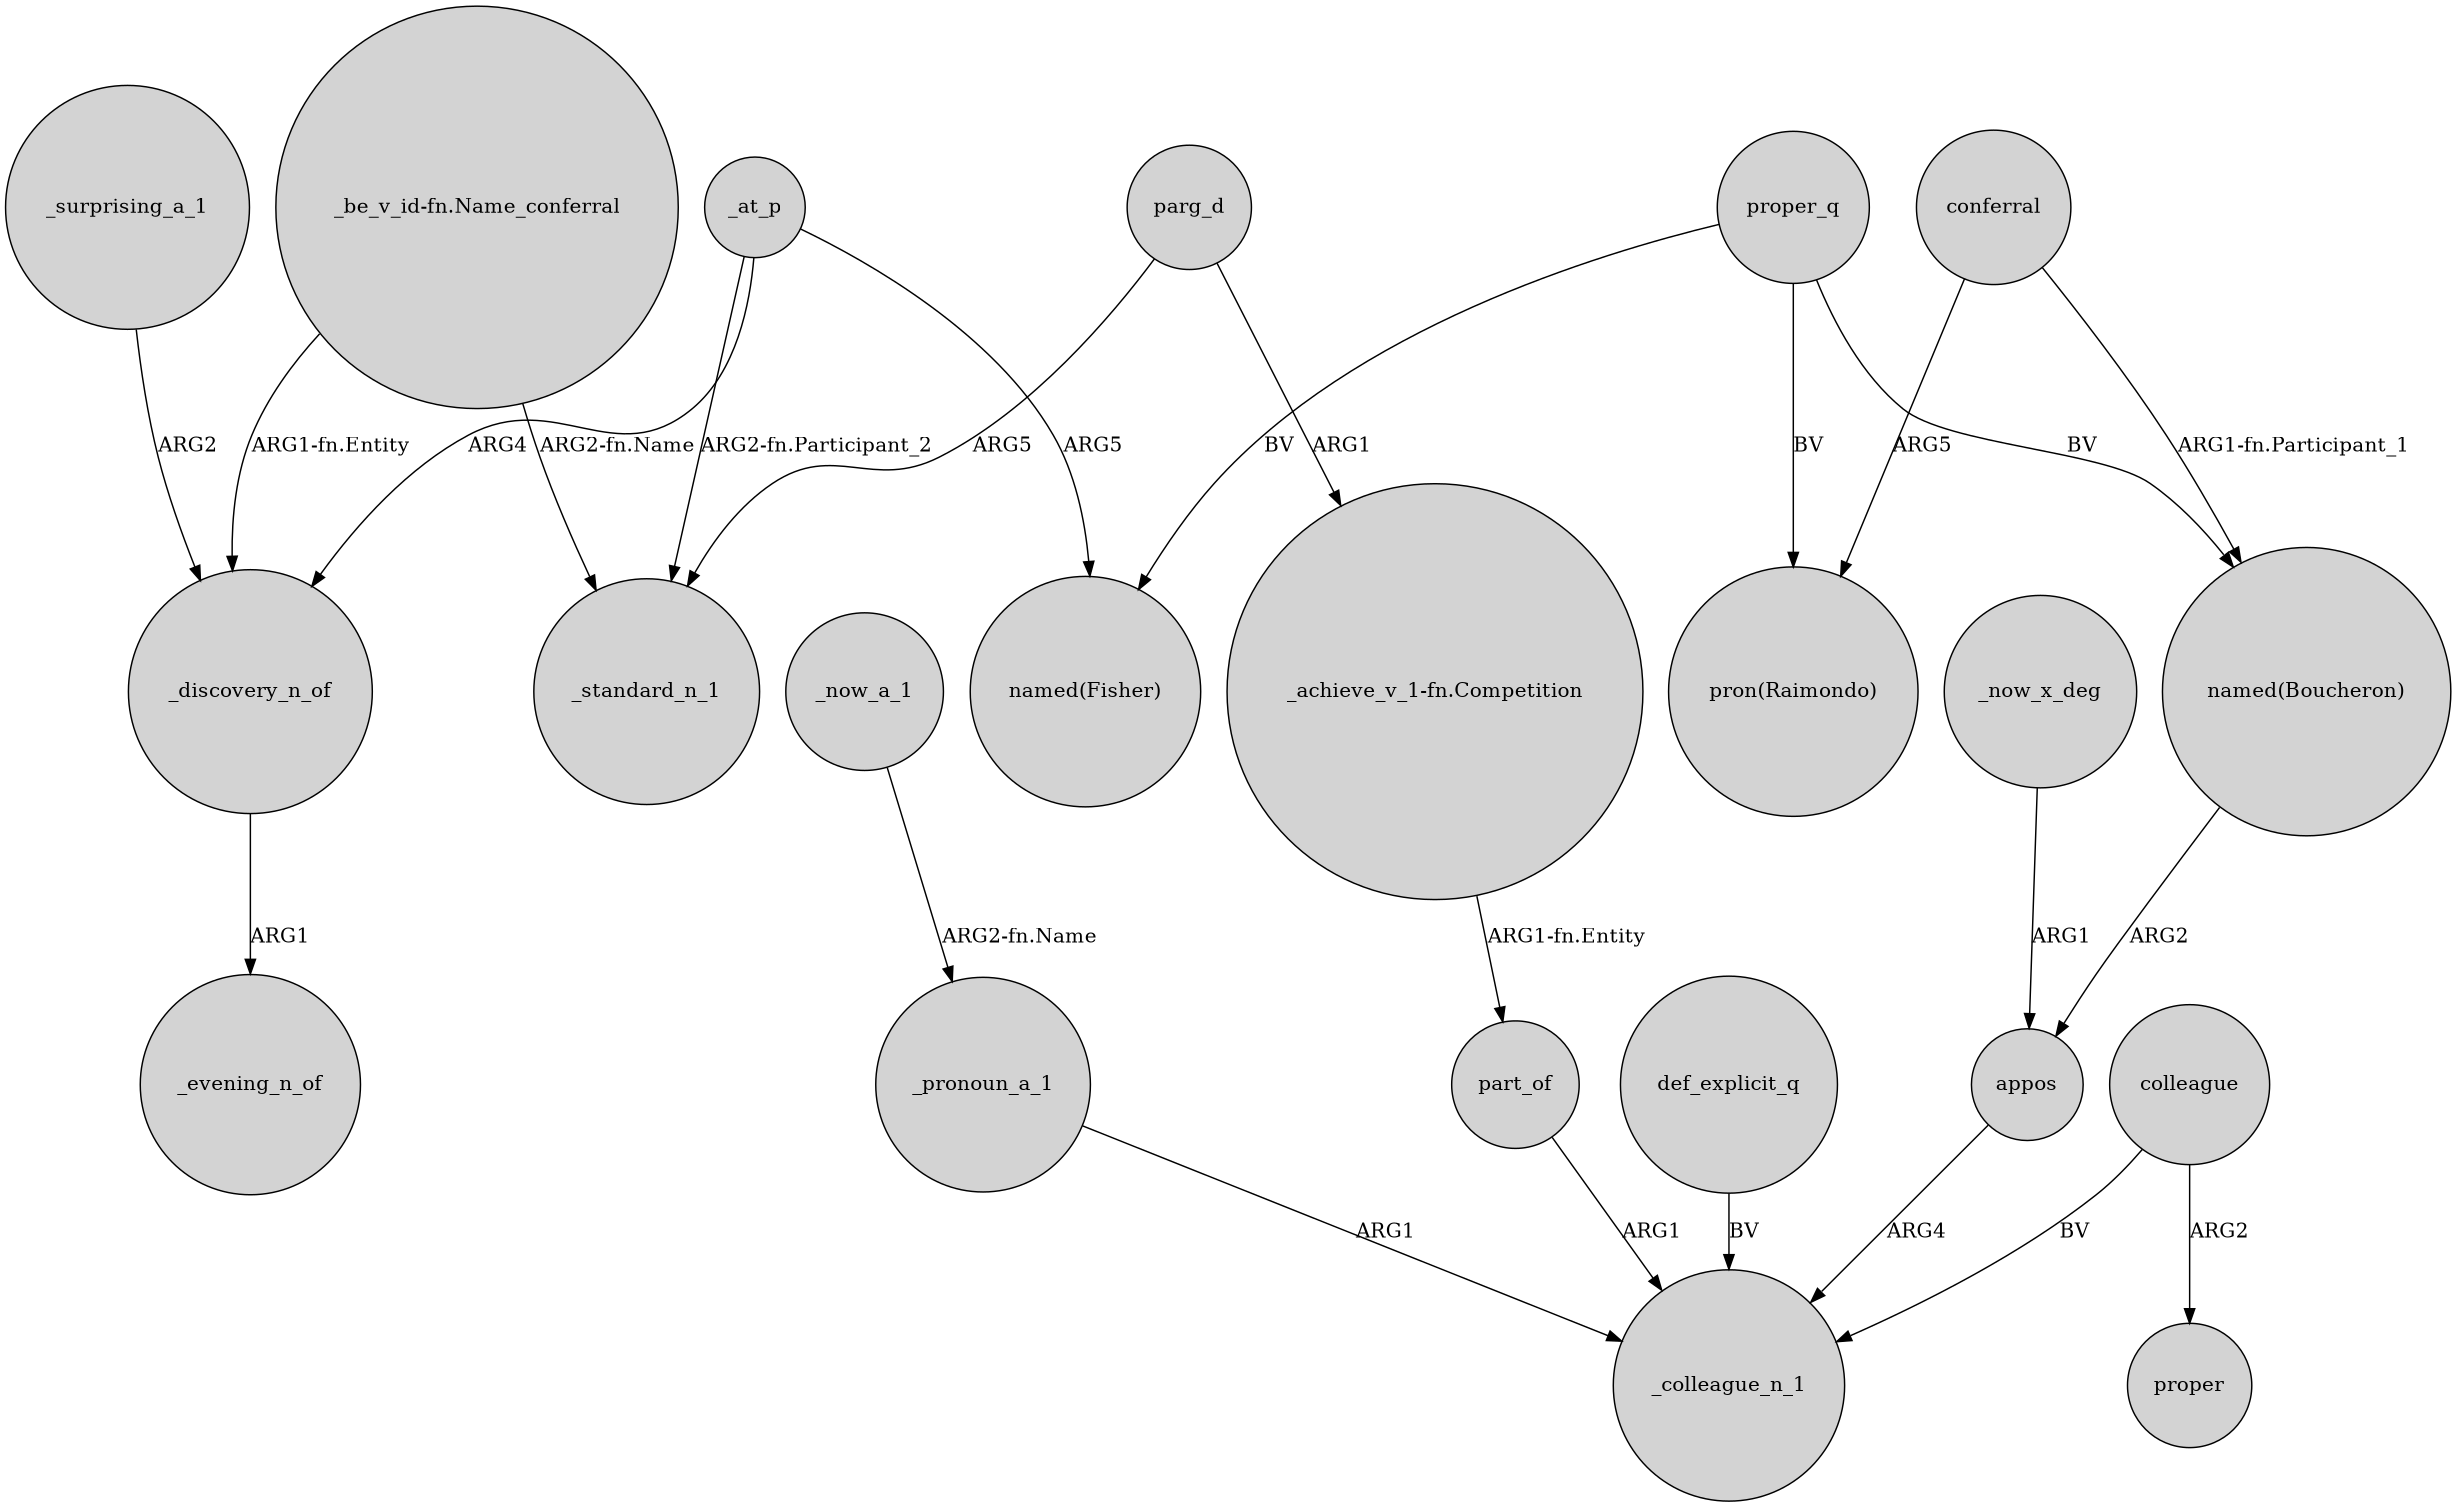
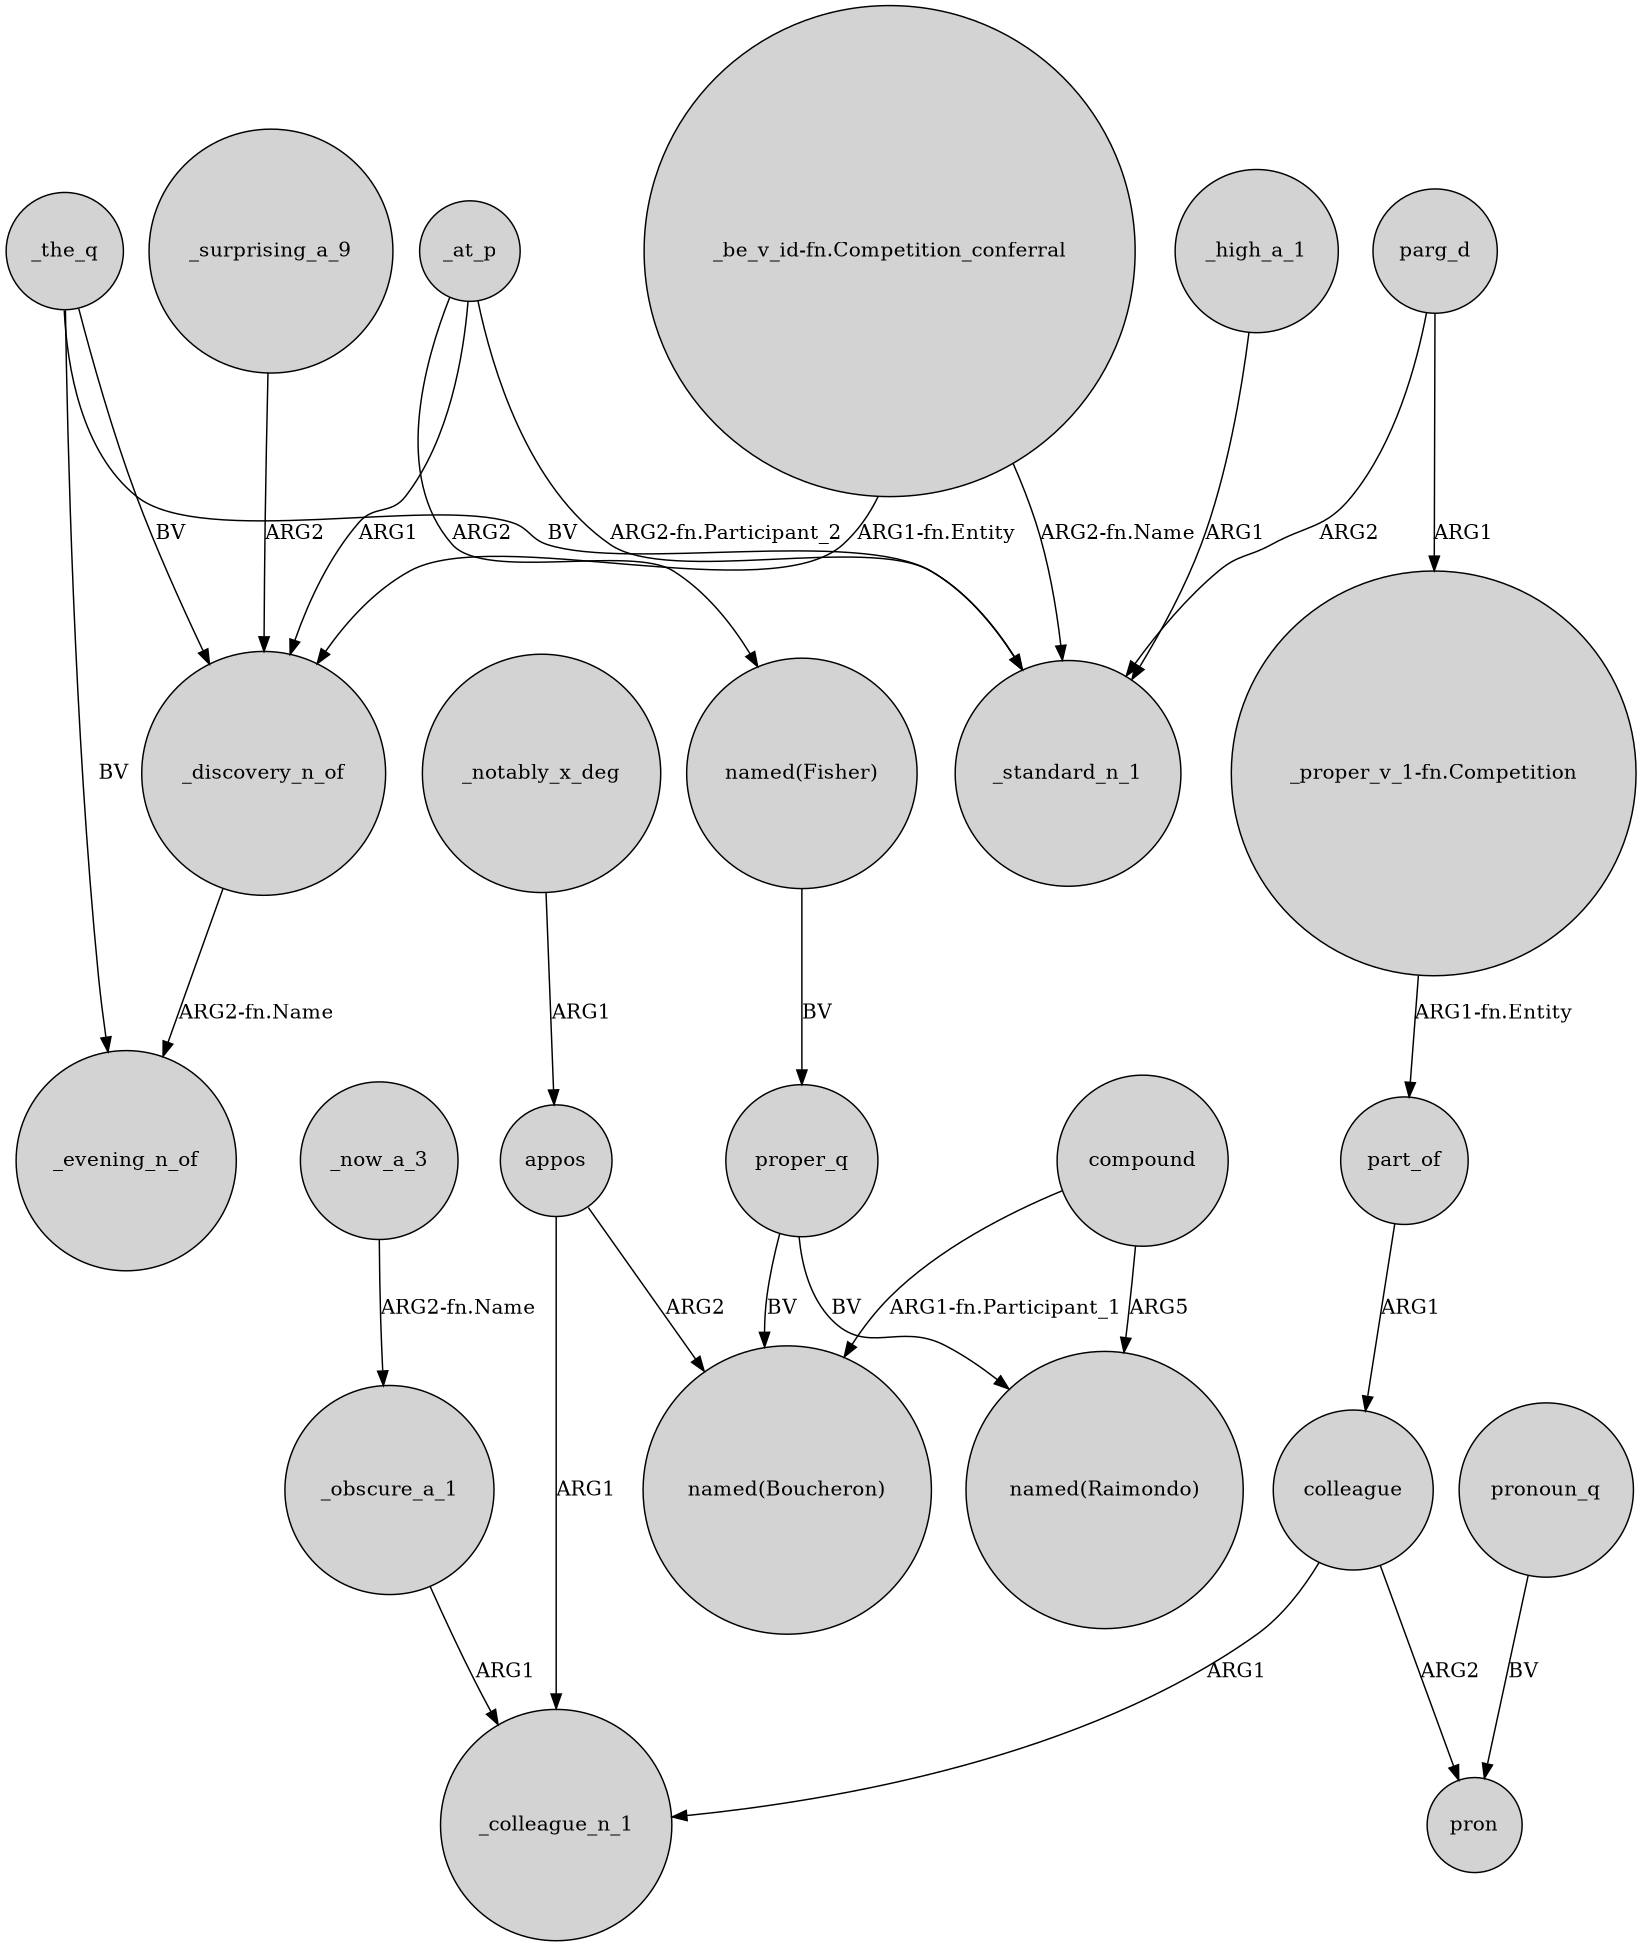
(128, 207) -> (271, 251)
(477, 207) -> (890, 251)
(1994, 207) -> (1143, 1161)
none -> (65, 251)
none -> (1257, 251)
(1396, 345) -> (802, 979)
(498, 446) -> (389, 534)
(1003, 446) -> (1350, 534)
(1093, 446) -> (482, 534)
(865, 692) -> (379, 1161)
(1435, 692) -> (1434, 773)
(1793, 692) -> (1105, 1490)
(2040, 692) -> (542, 773)
(2140, 914) -> (642, 1283)
(280, 937) -> (256, 1013)
(983, 1085) -> (389, 1490)
(1729, 1085) -> none
(1603, 1208) -> (1381, 1310)
(1917, 1232) -> (586, 1490)
(2075, 1232) -> (1237, 1672)
(2190, 1385) -> (1475, 1825)
none -> (1546, 1490)
